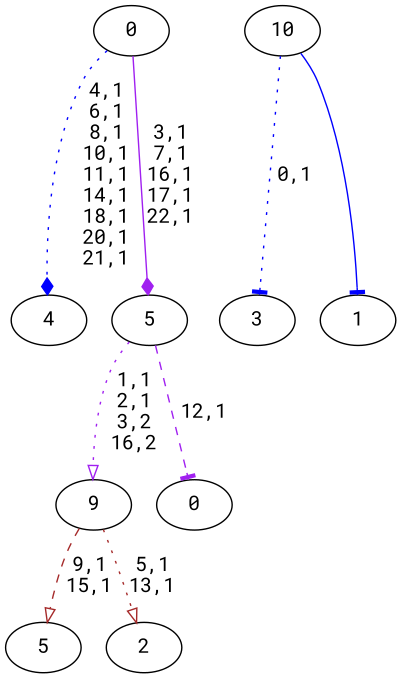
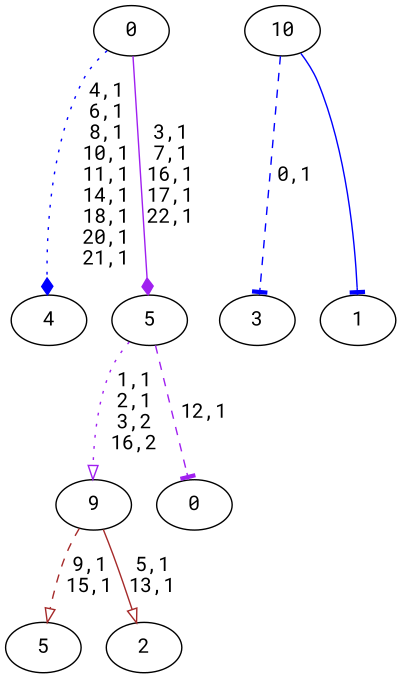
(270, 172) -> (270, 172)
(118, 569) -> (118, 569)
